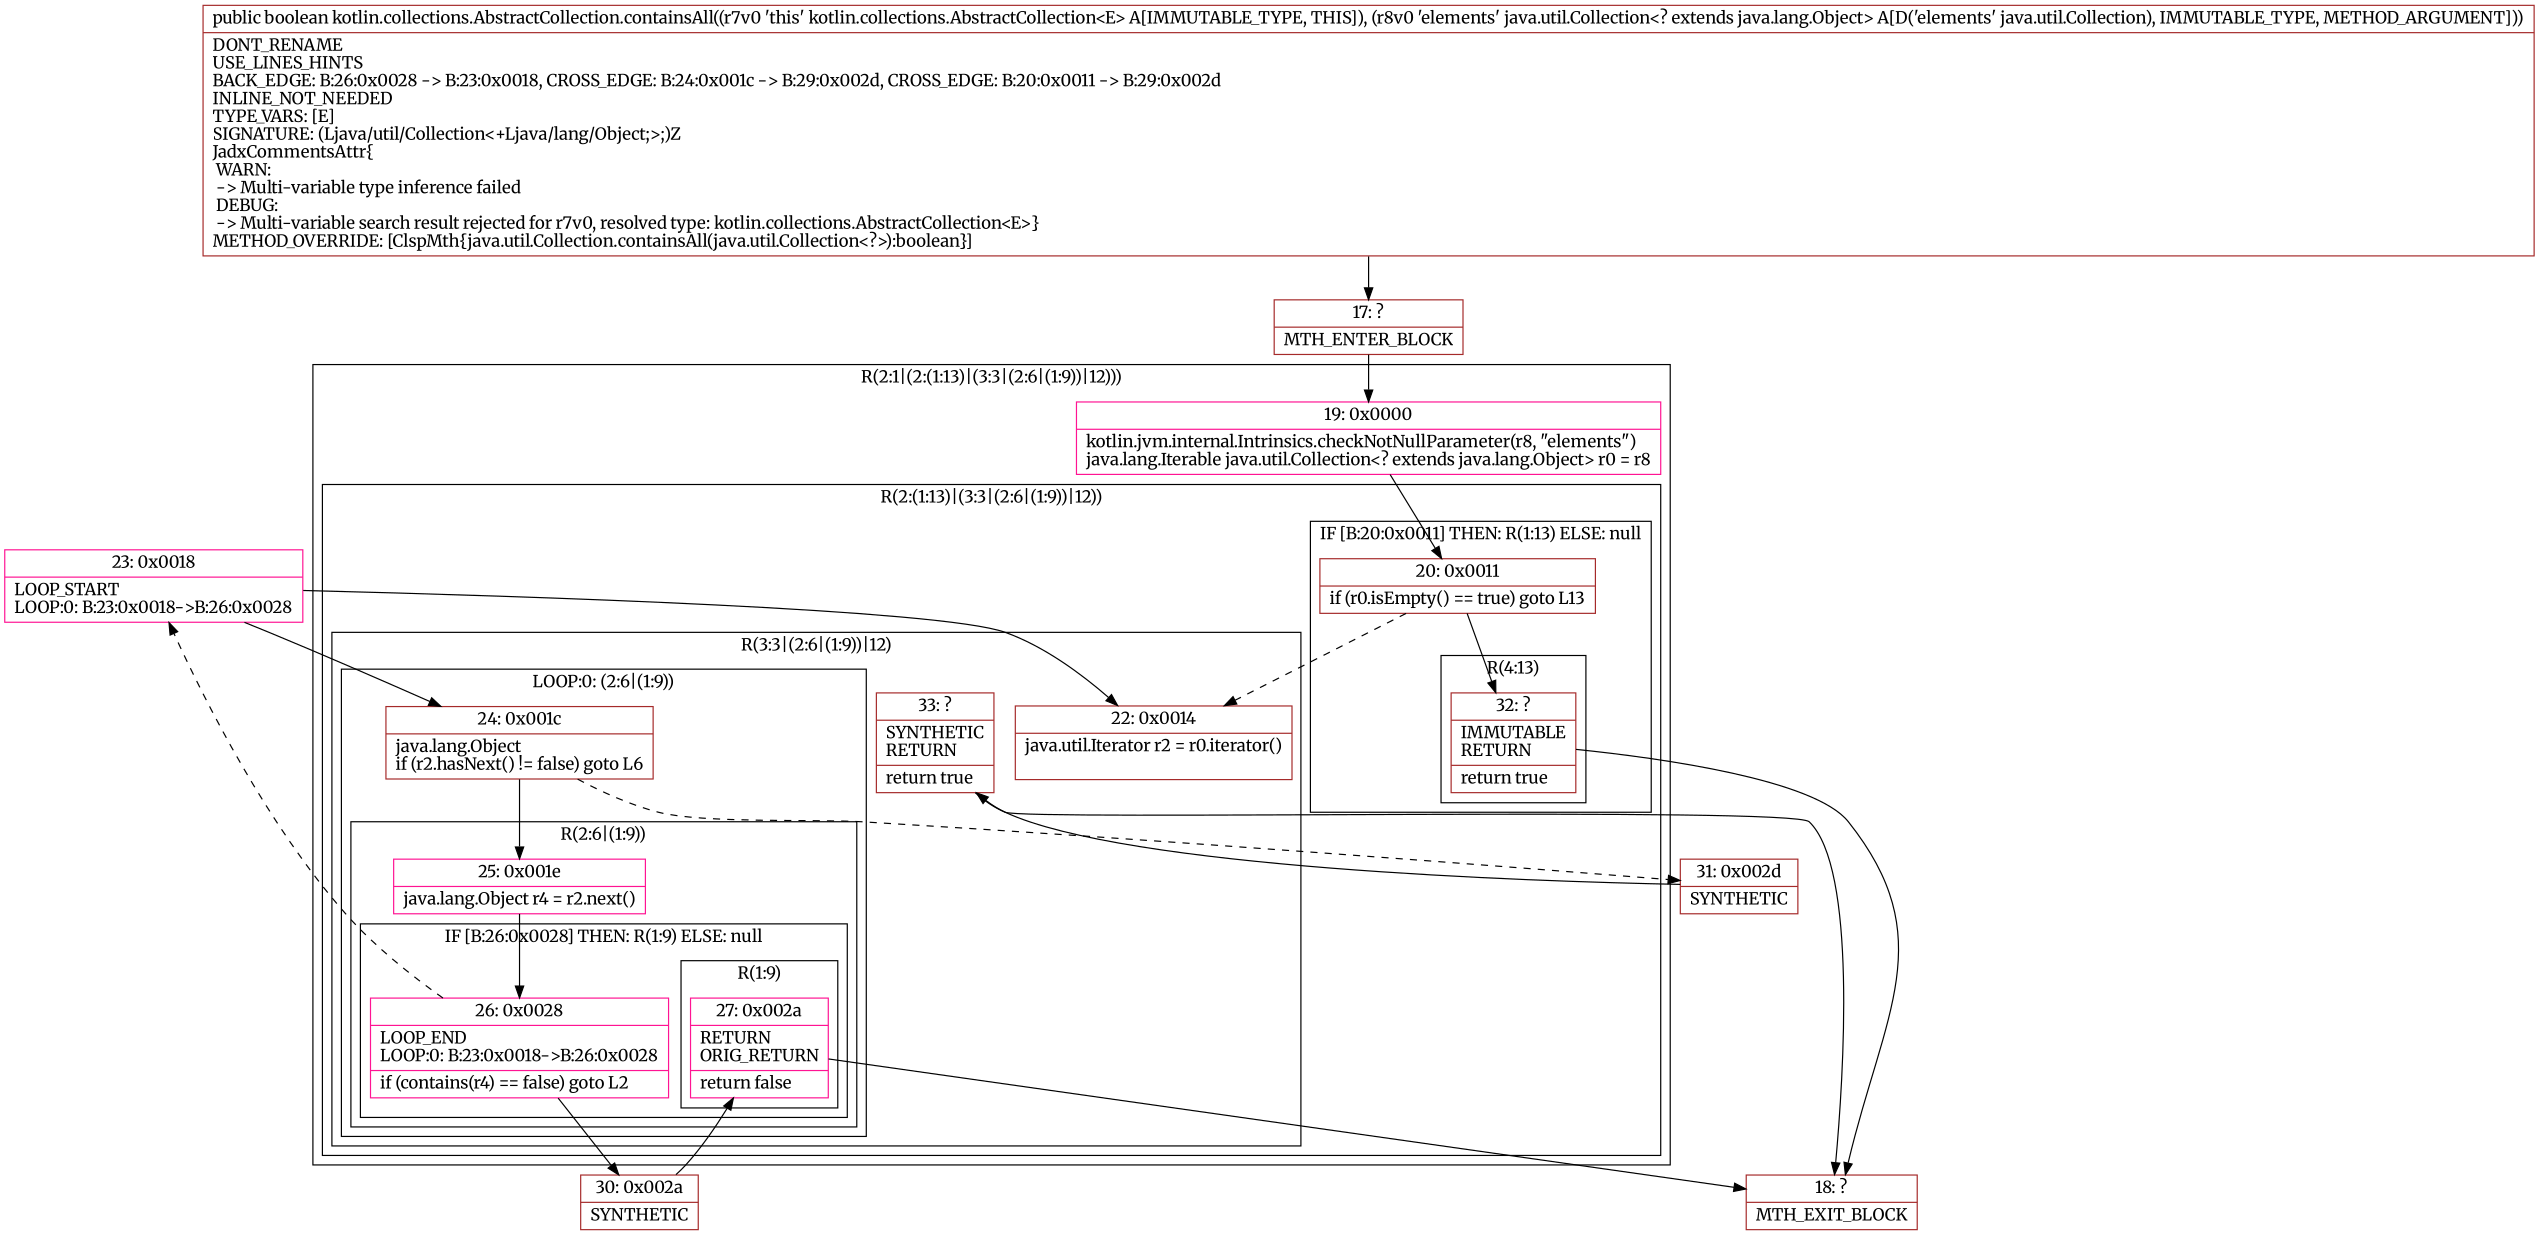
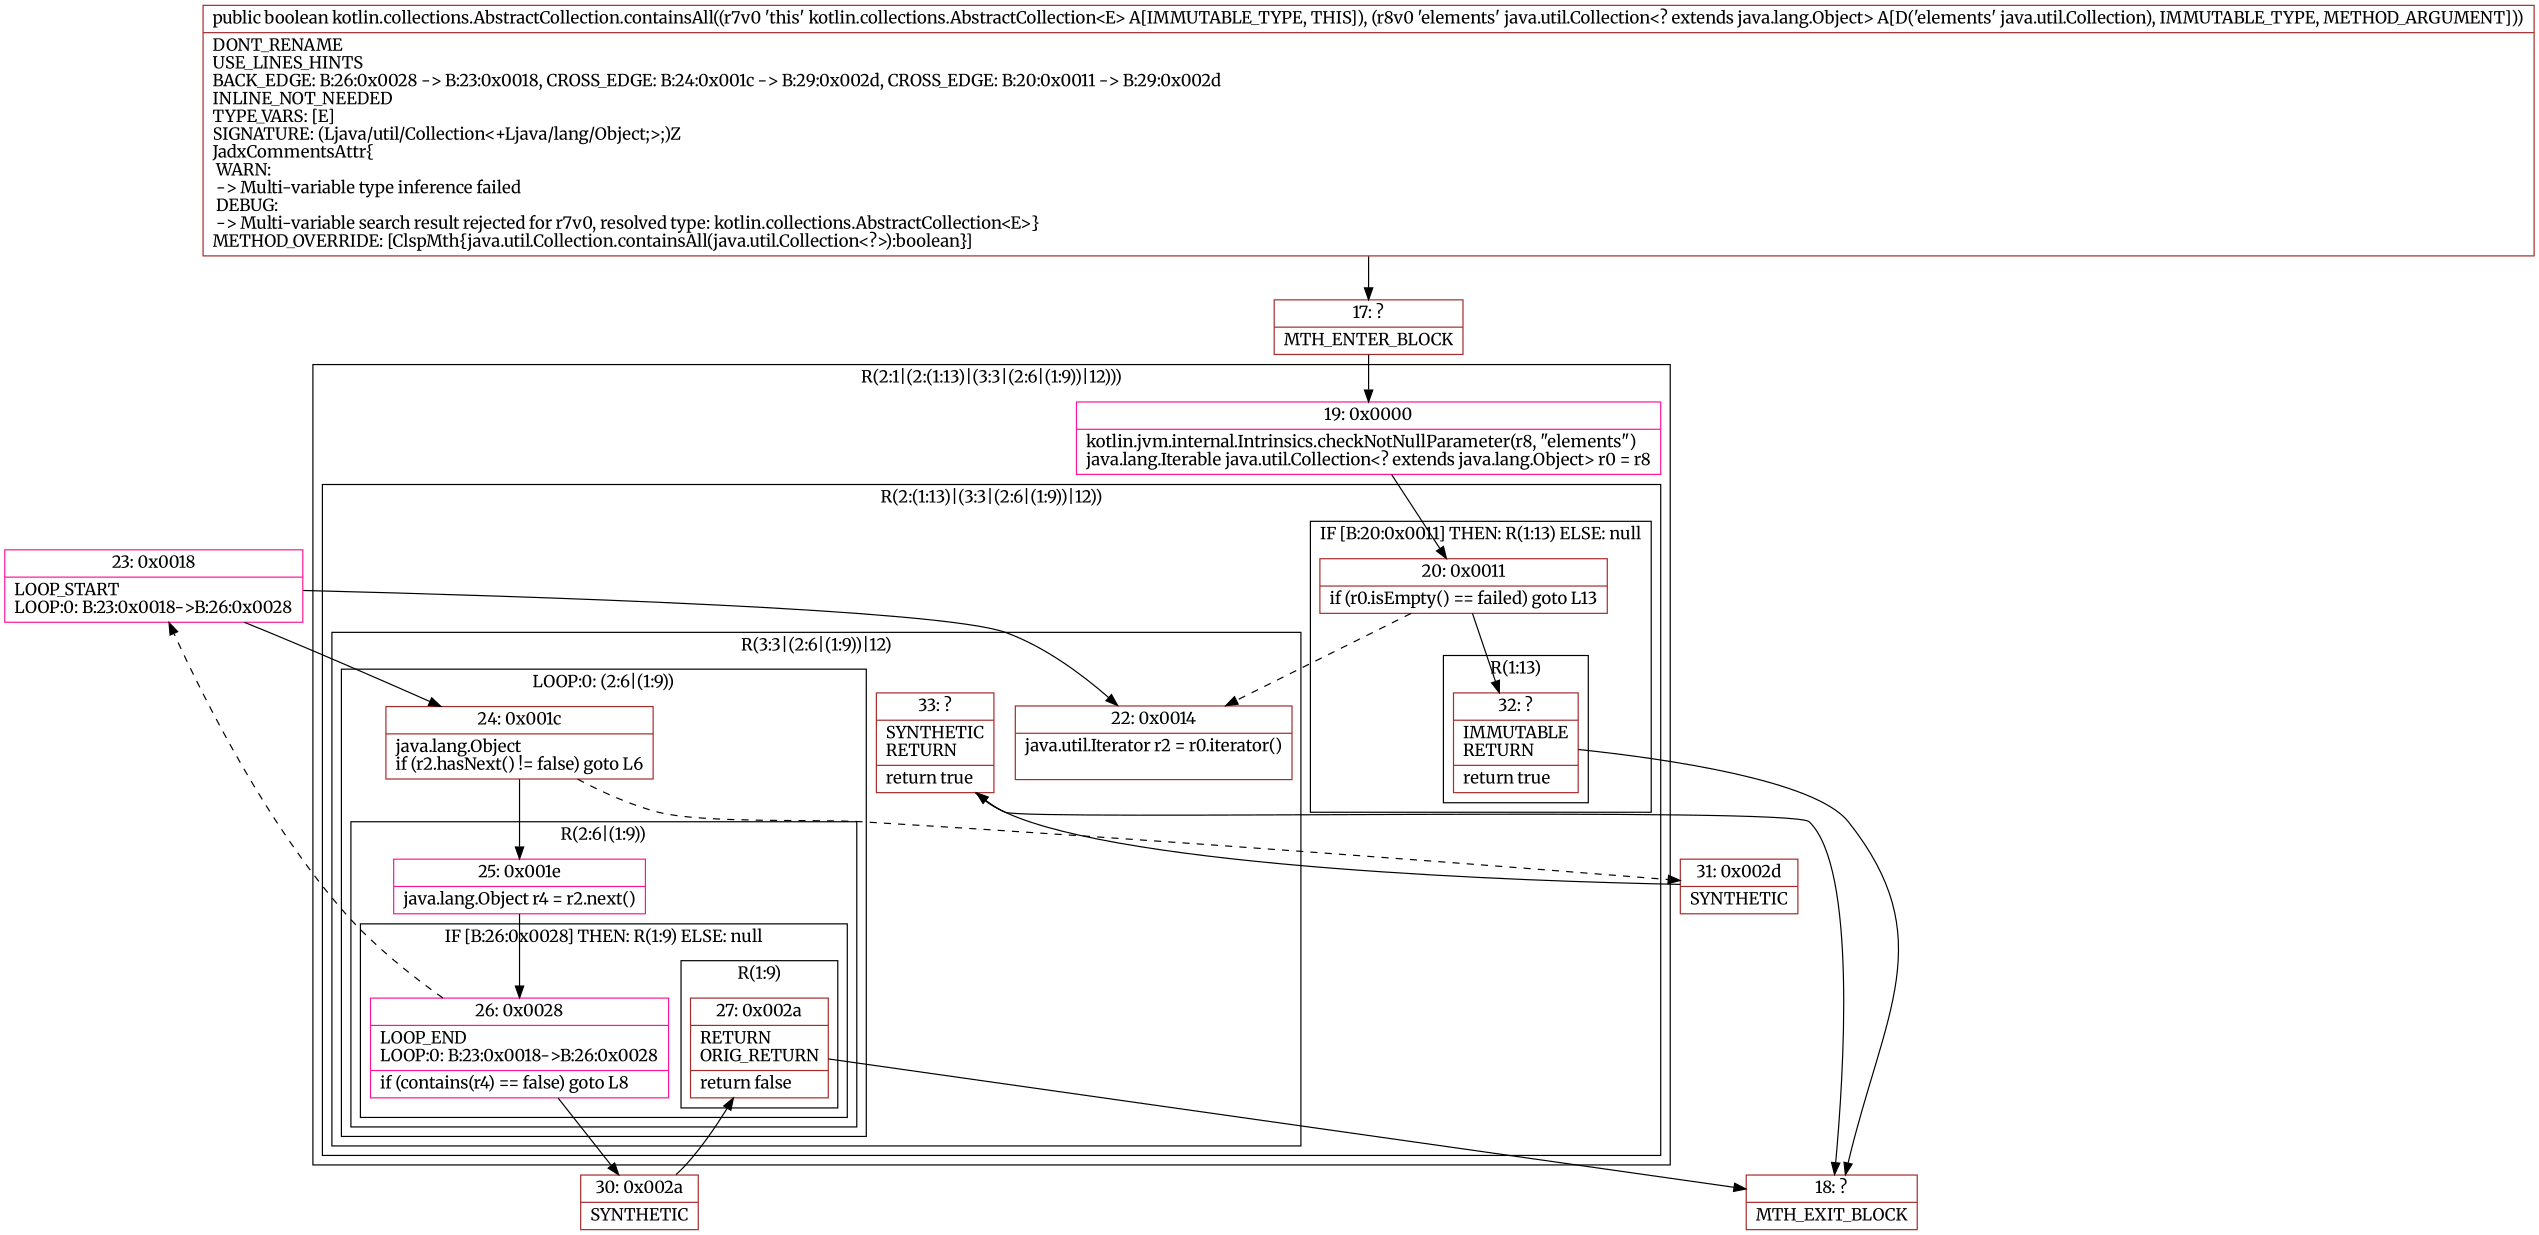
(1458, 599) -> (1464, 599)
(1513, 669) -> (1516, 669)
(759, 1048) -> (759, 1048)
(505, 1084) -> (505, 1084)
